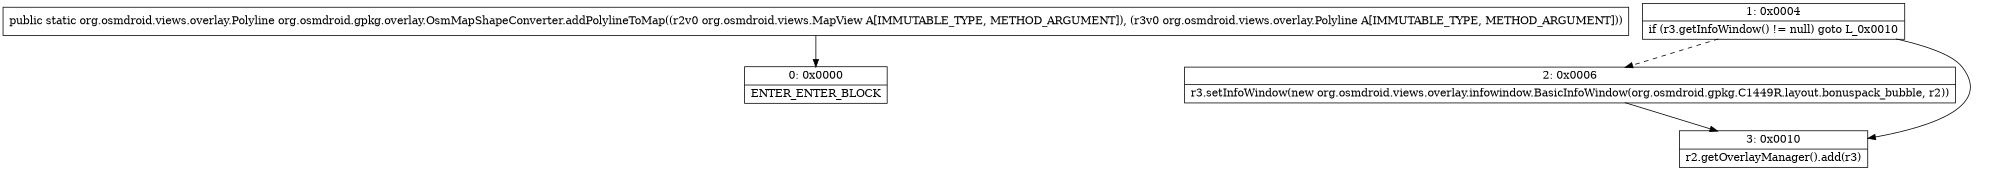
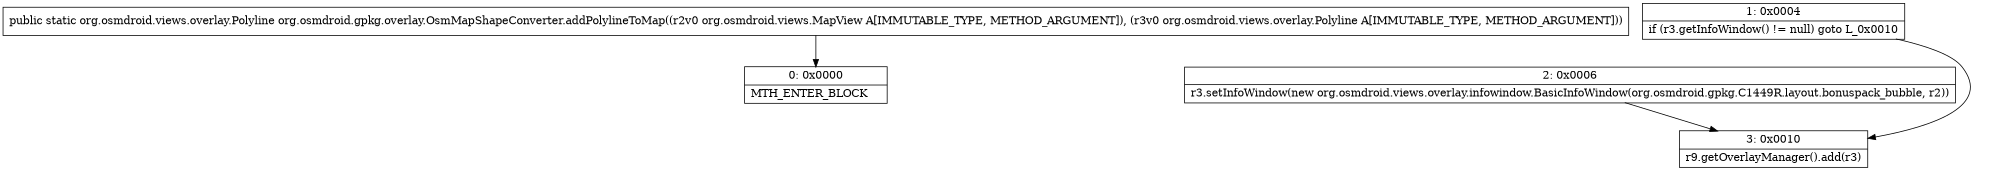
(1676, 52) -> none
(816, 94) -> (809, 94)
(1774, 158) -> (1774, 158)
